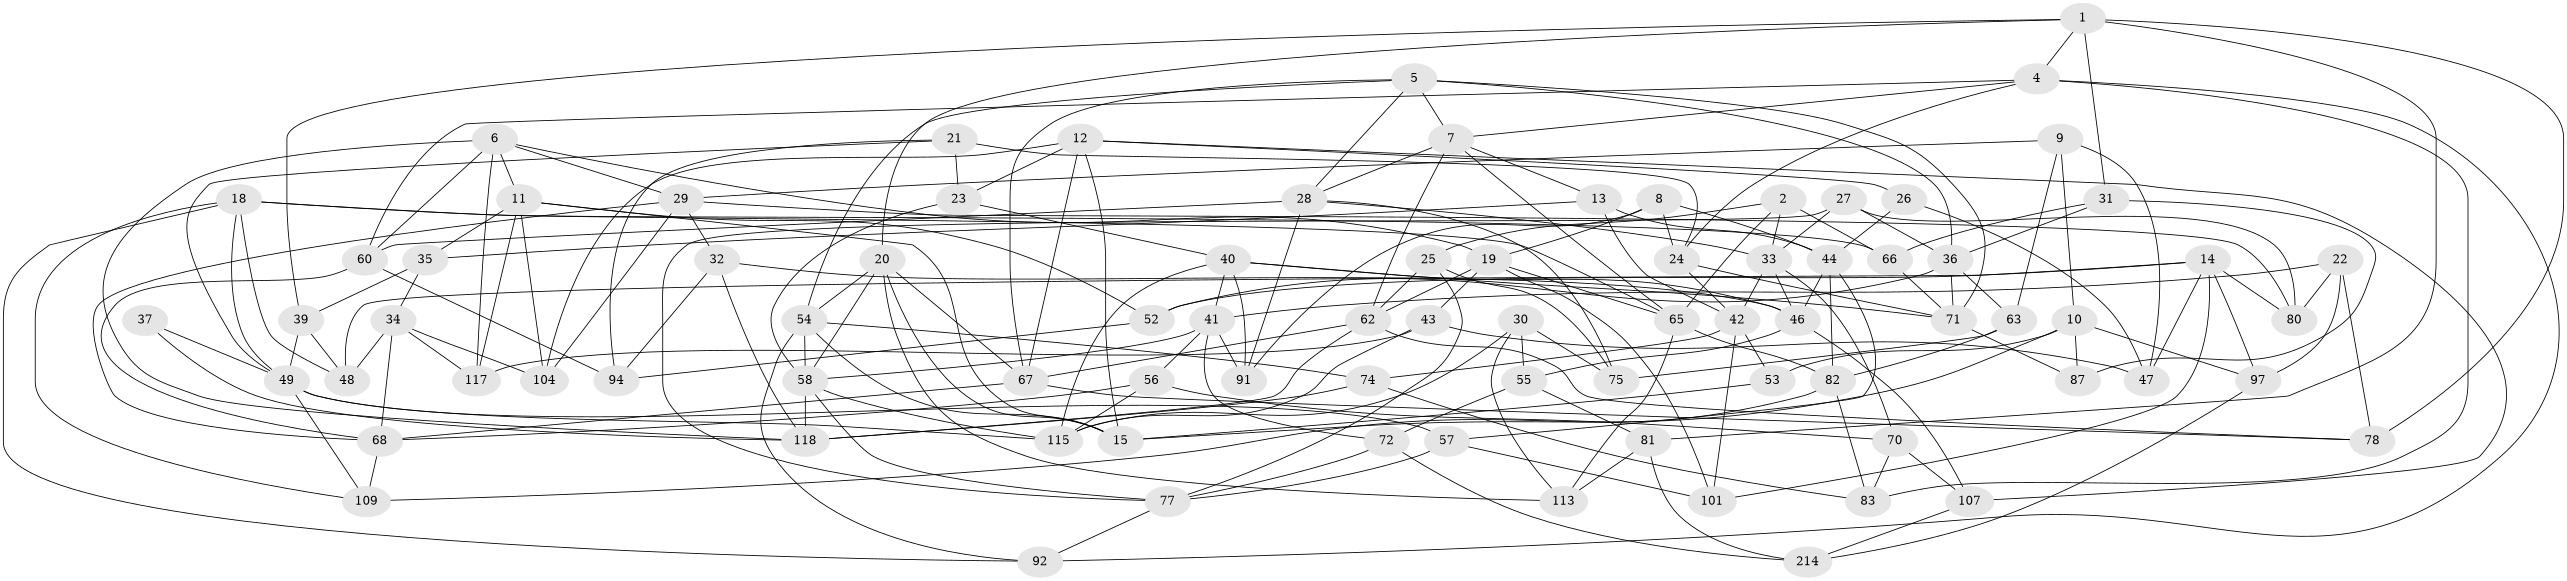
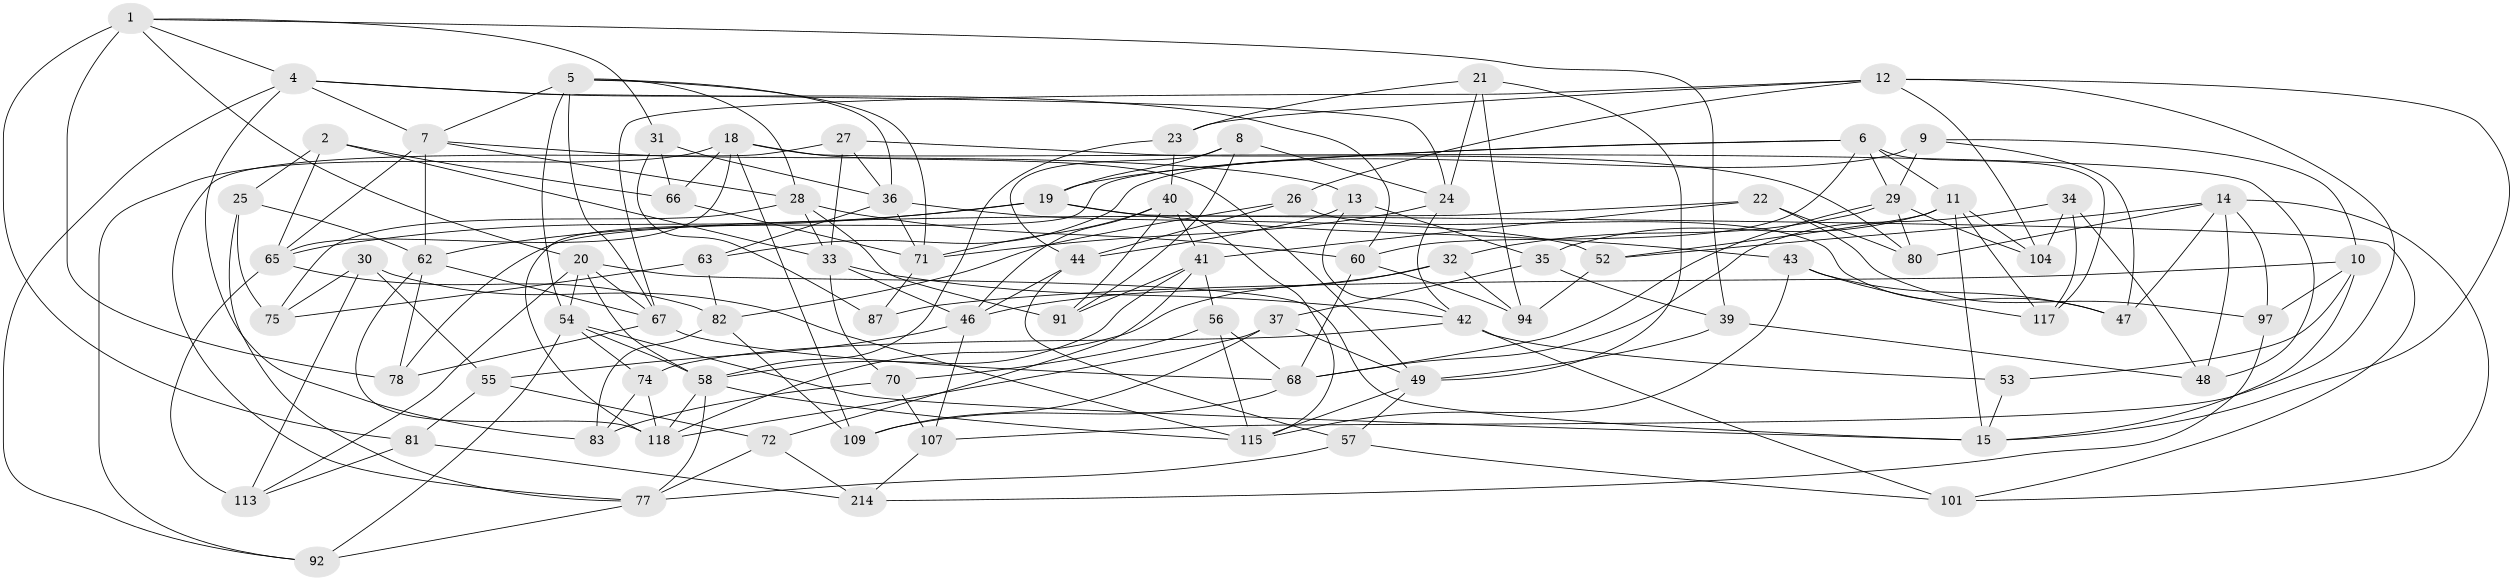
(409, 290) -> (1410, 291)
(1831, 320) -> (1007, 258)
(328, 444) -> (1074, 404)
